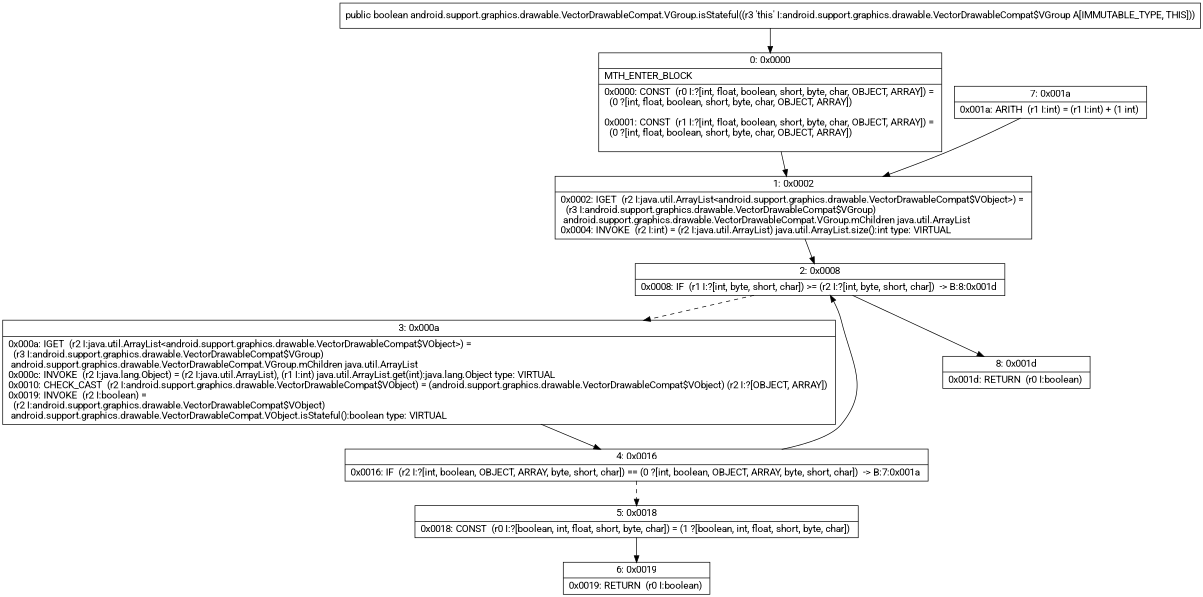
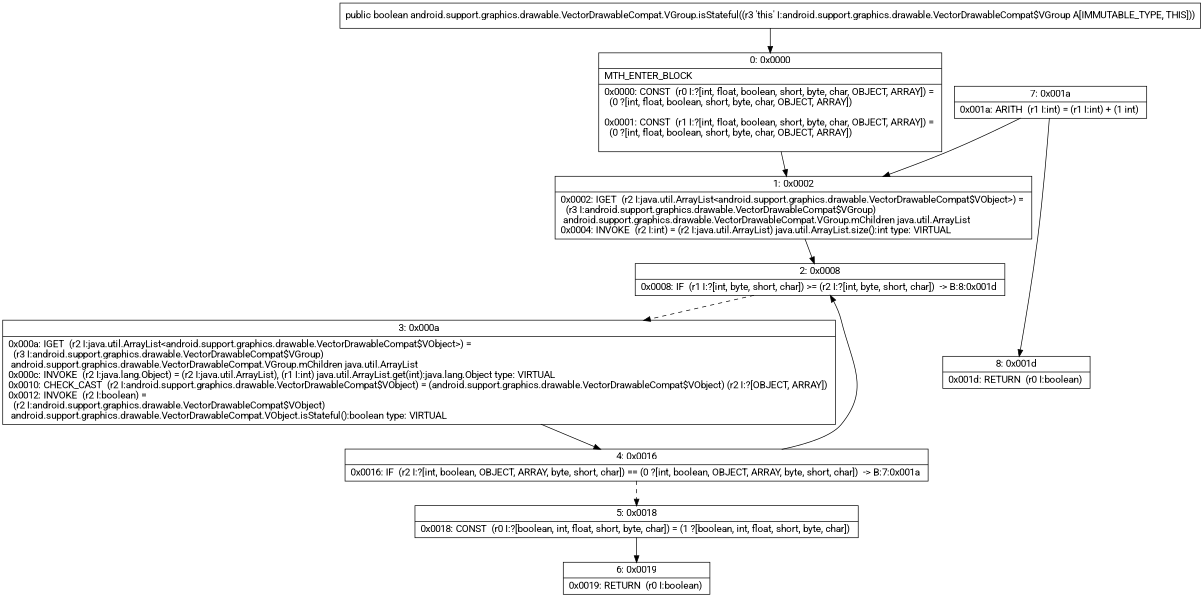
(915, 324) -> (1038, 234)
(79, 396) -> (79, 396)
